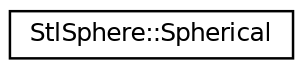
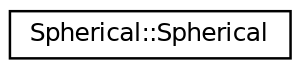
(151, 35) -> (150, 35)
